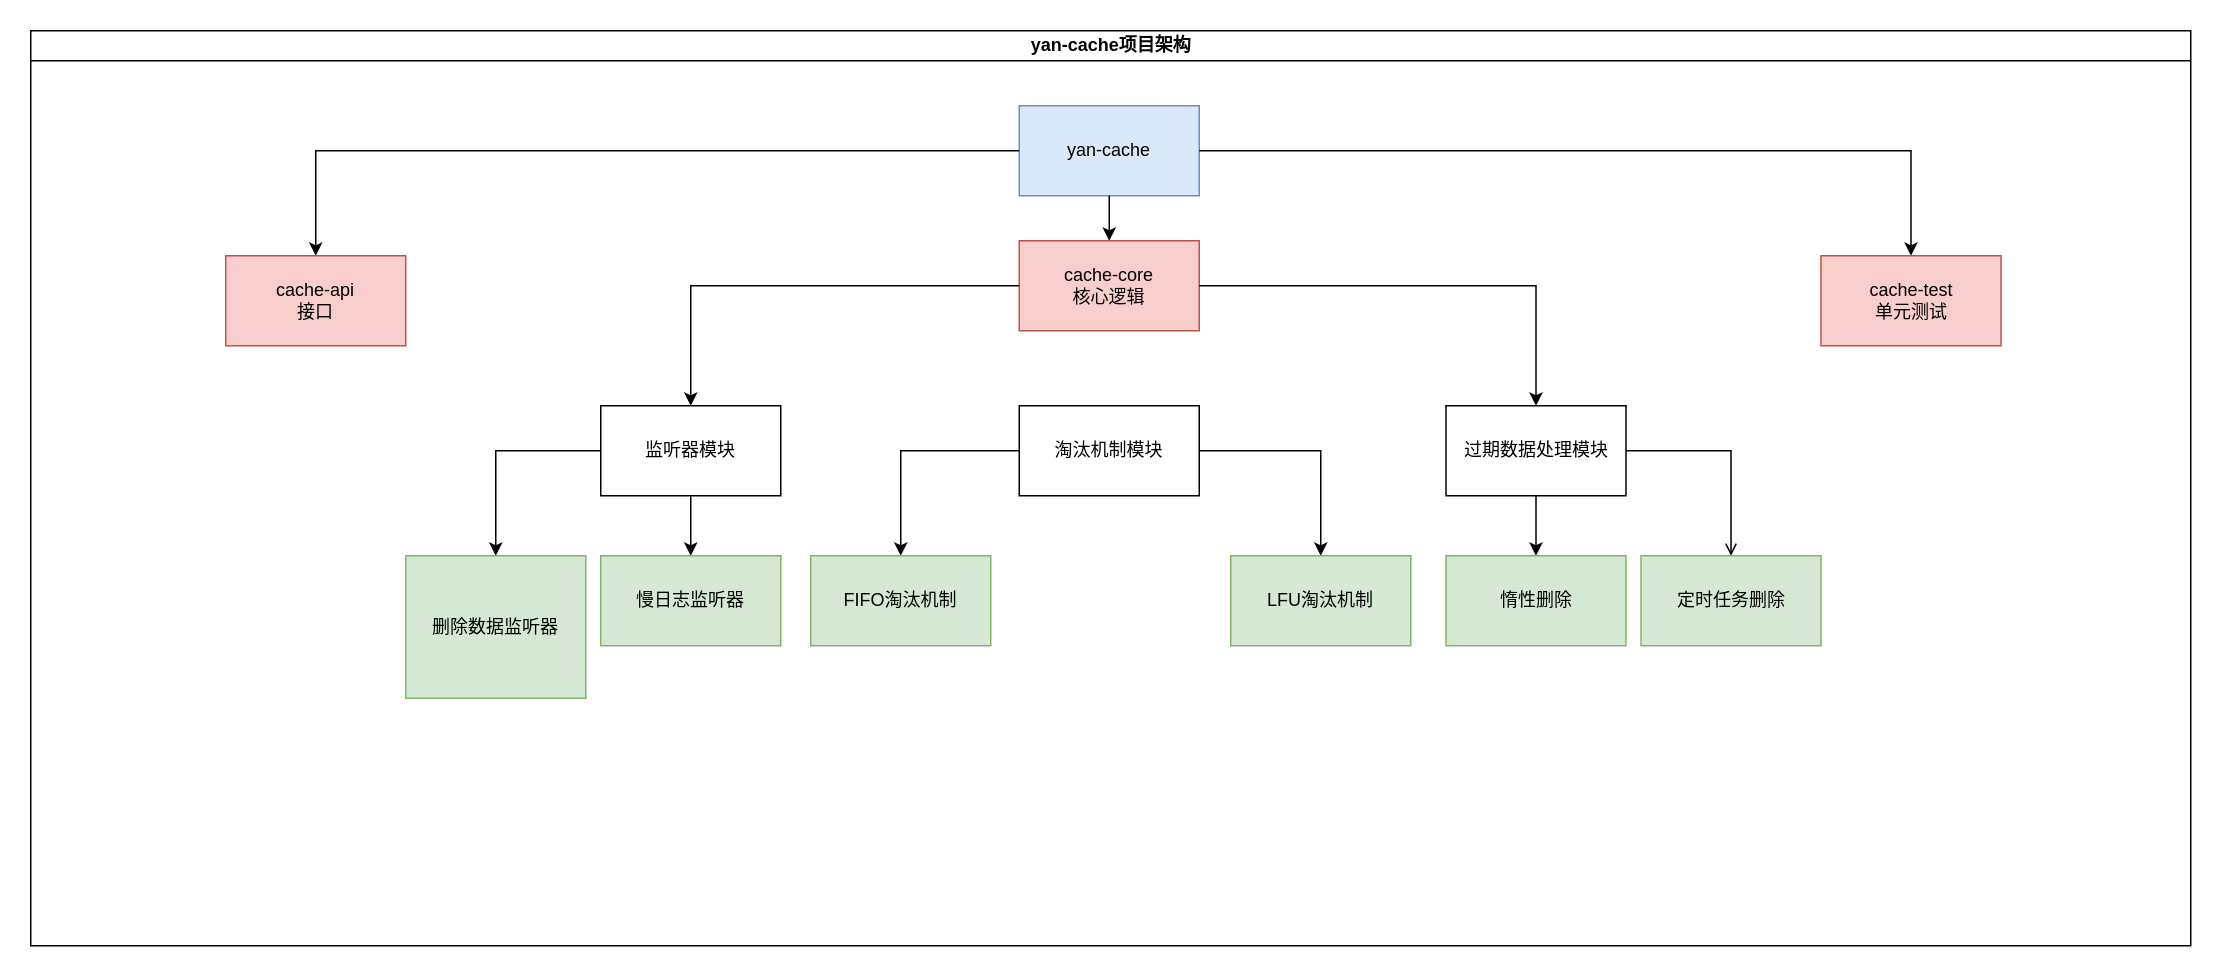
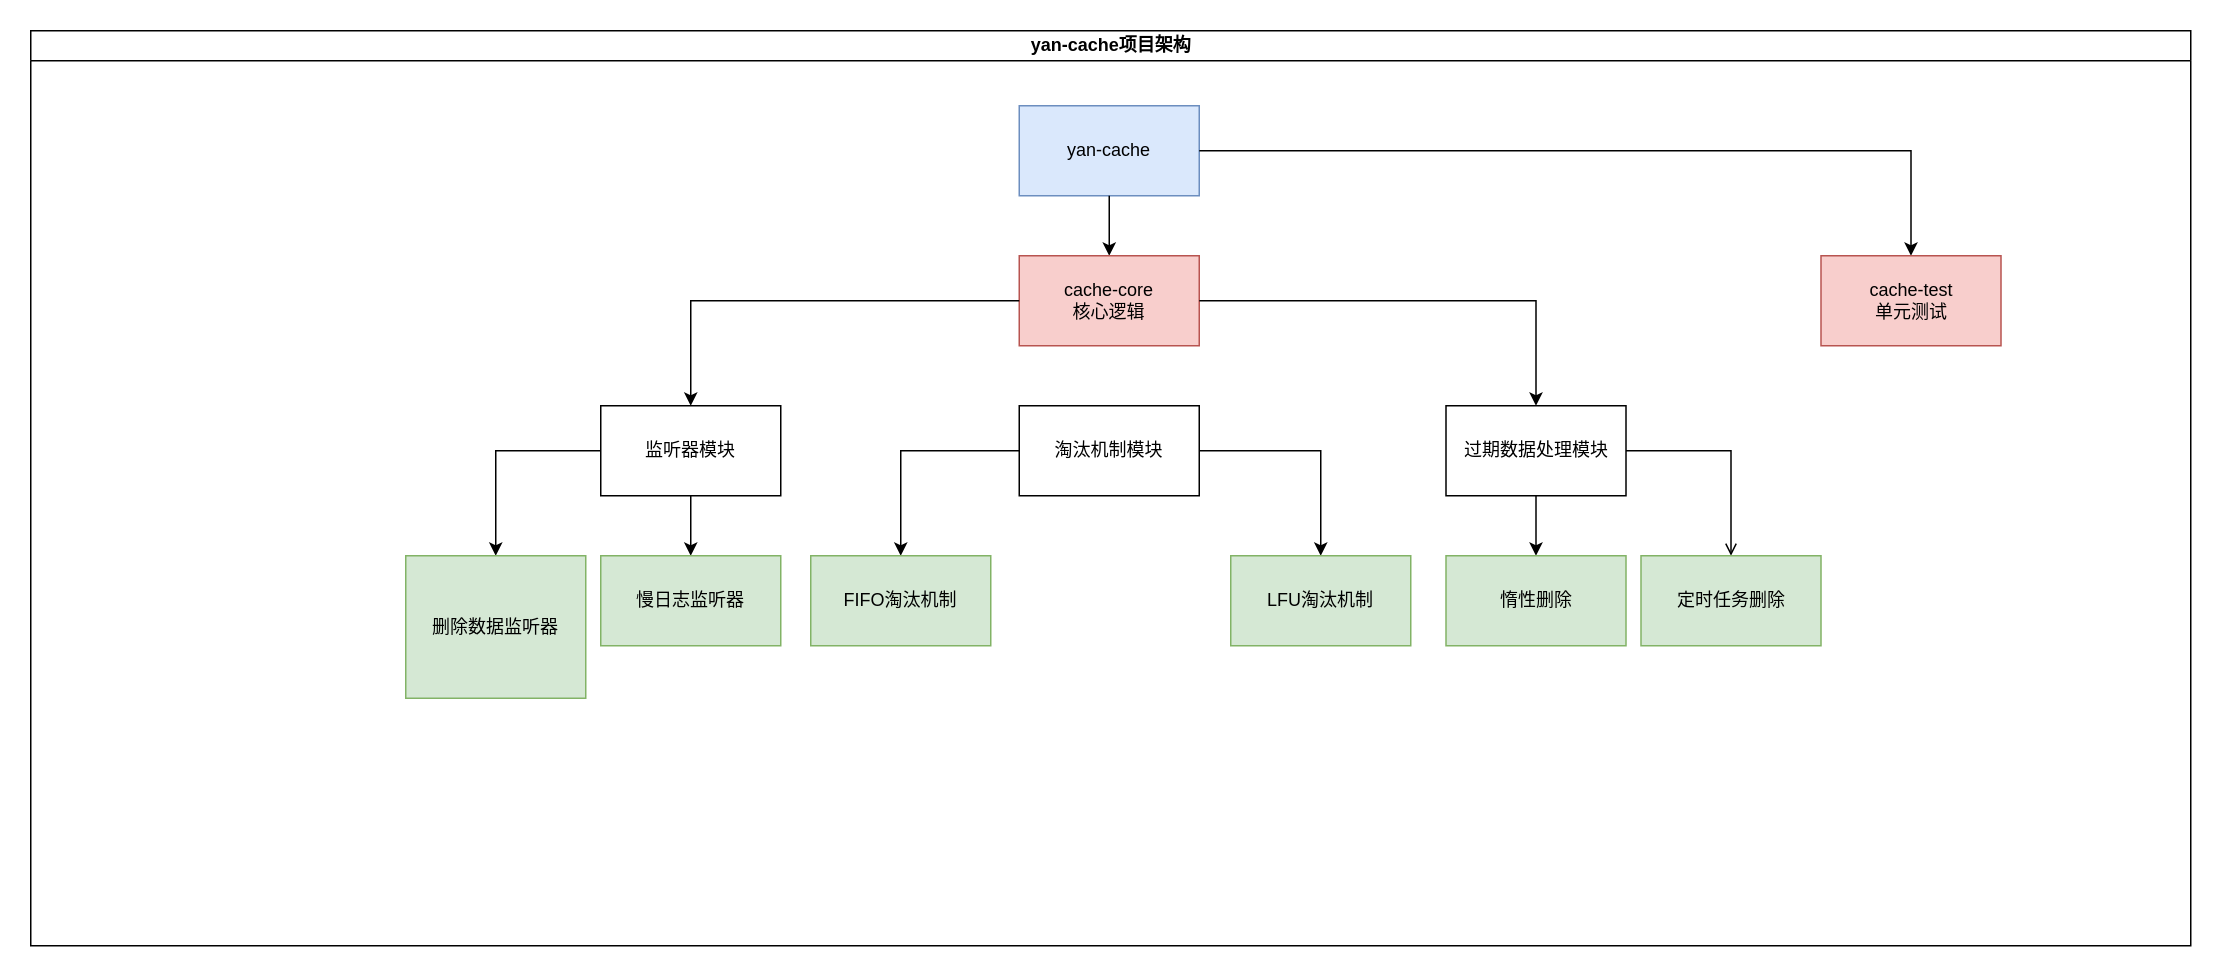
(620, 151) -> none
(1109, 286) -> (1109, 301)
(316, 301) -> none
